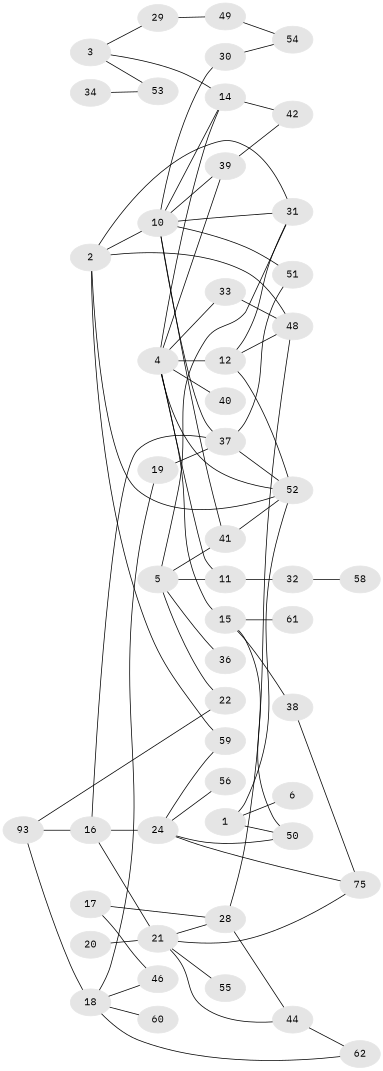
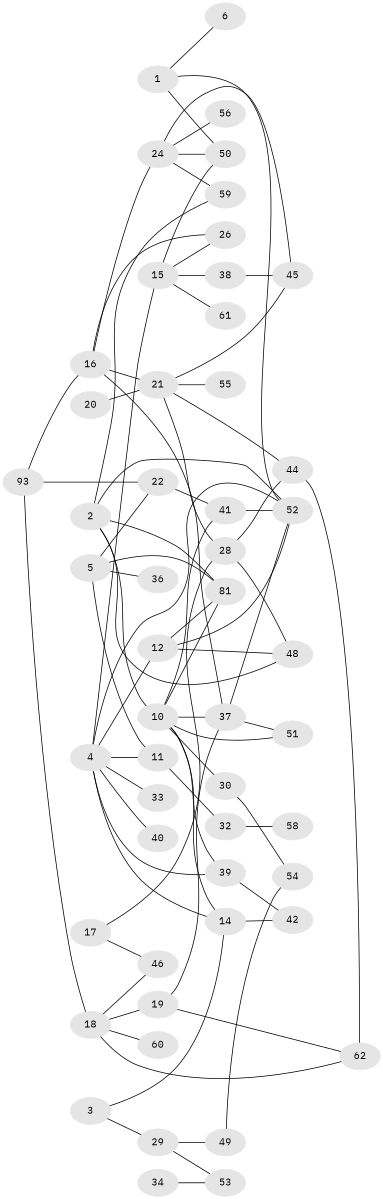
(124, 72) -> (192, 1163)
(293, 212) -> (225, 591)
none -> (225, 235)
(262, 311) -> none
(194, 558) -> (185, 494)
(360, 885) -> (293, 275)
none -> (259, 1030)
